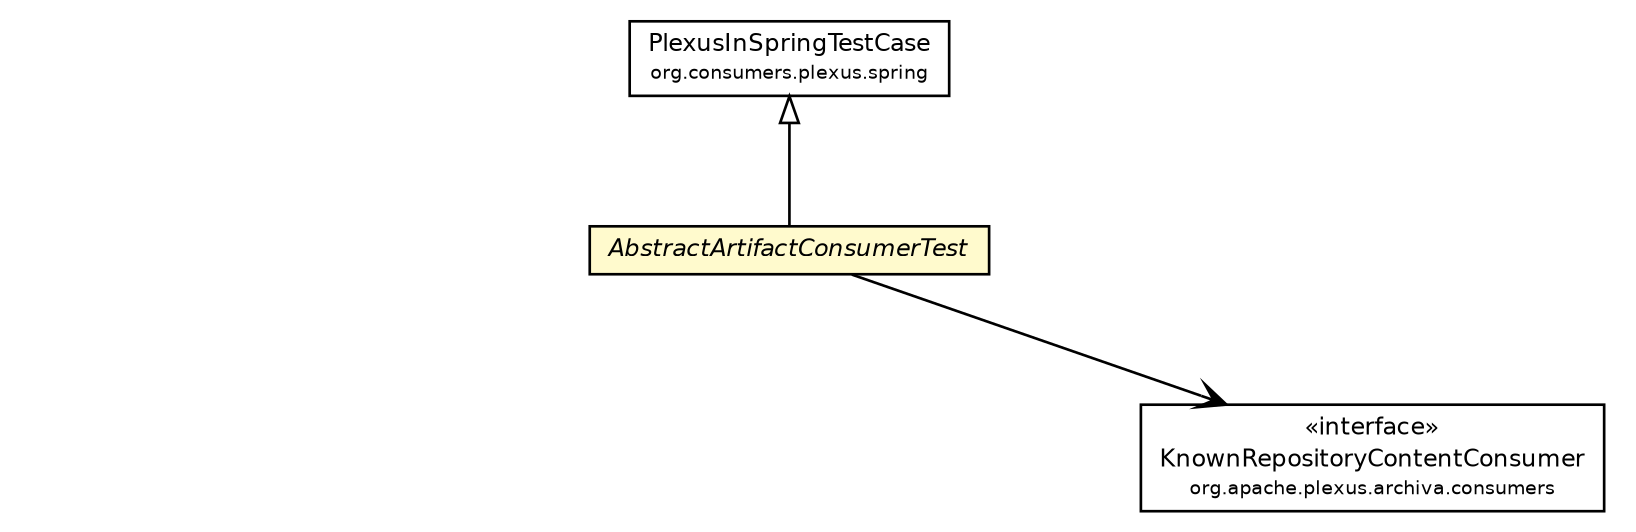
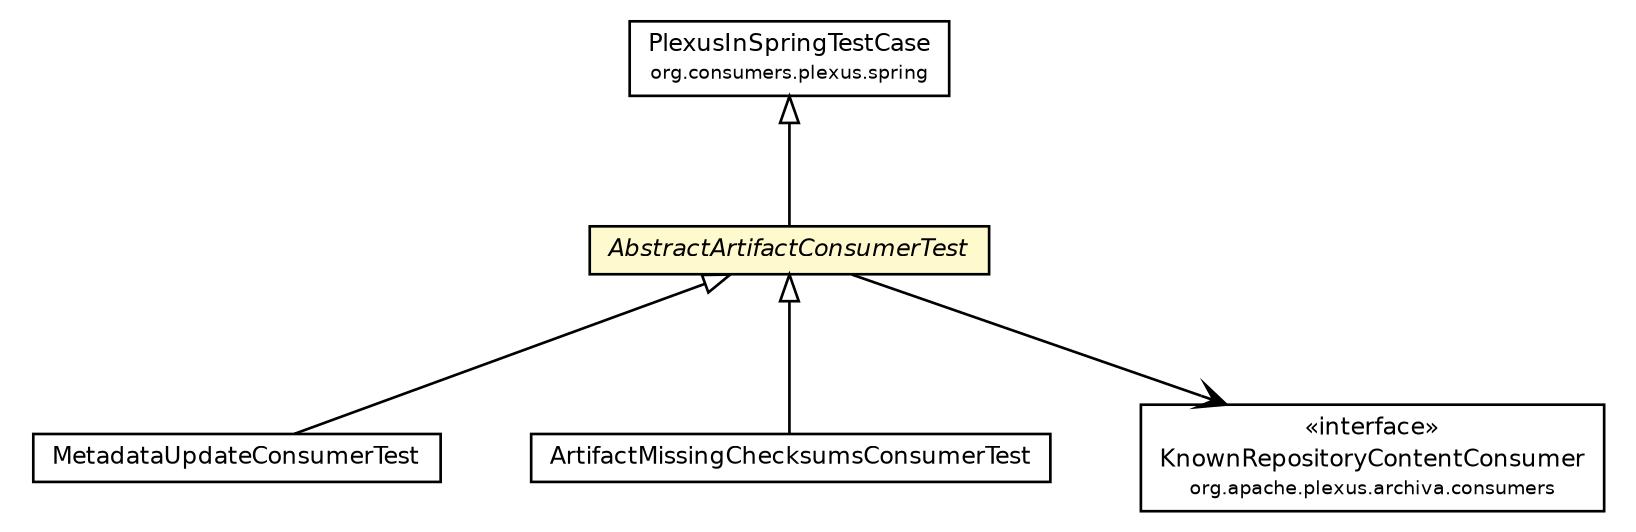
none -> (236, 458)
none -> (789, 458)
